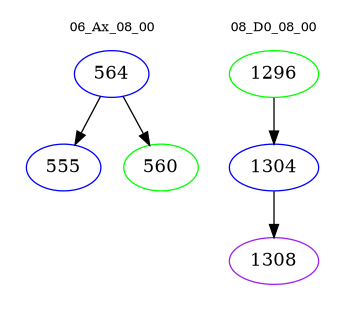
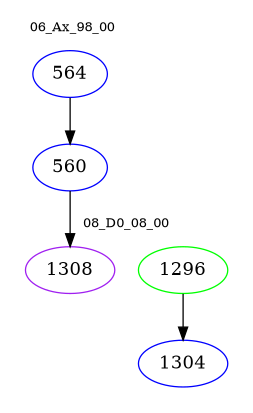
(112, 28) -> (73, 28)
(64, 168) -> none
(161, 168) -> (70, 168)
(274, 208) -> (70, 220)
